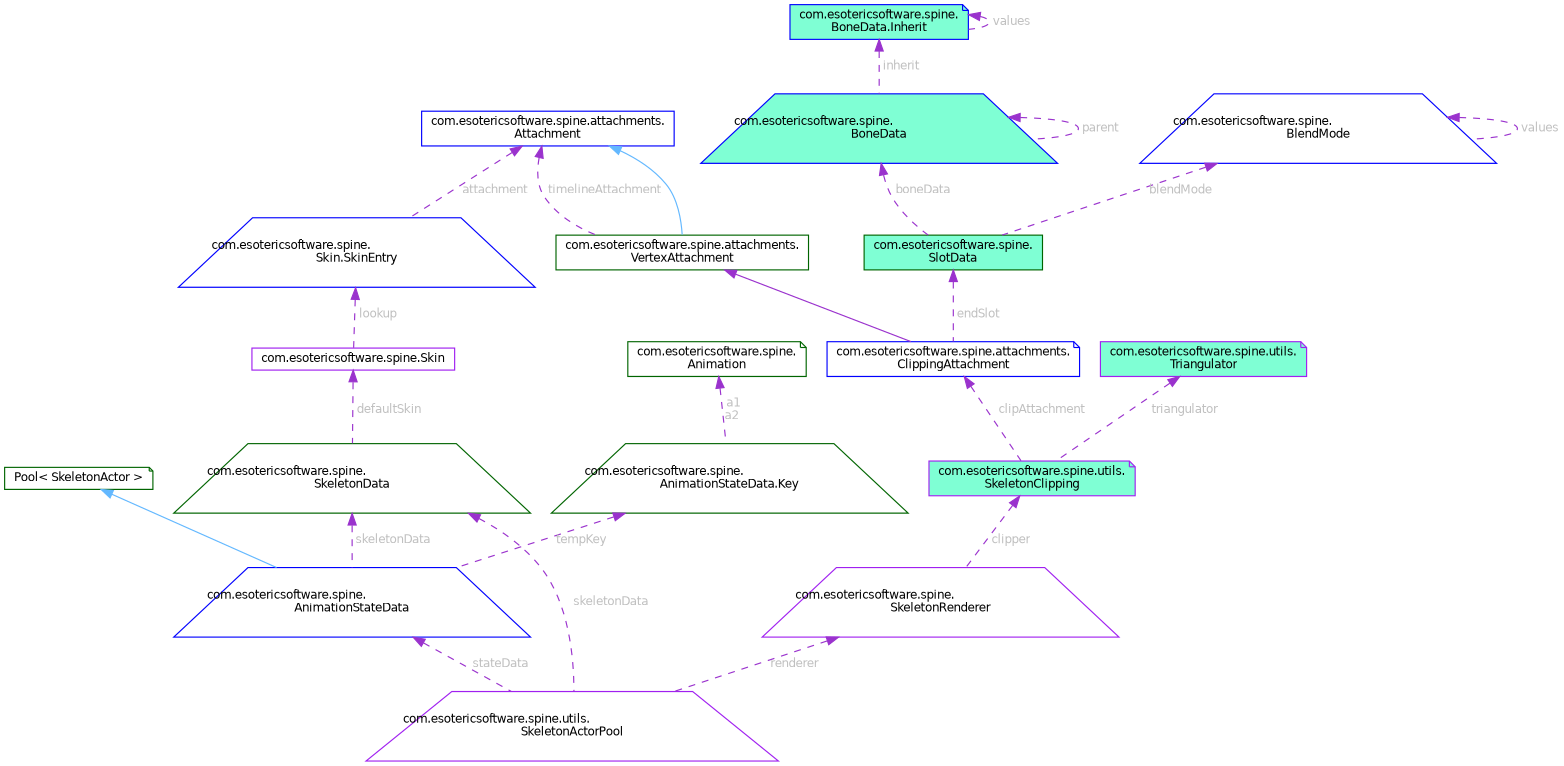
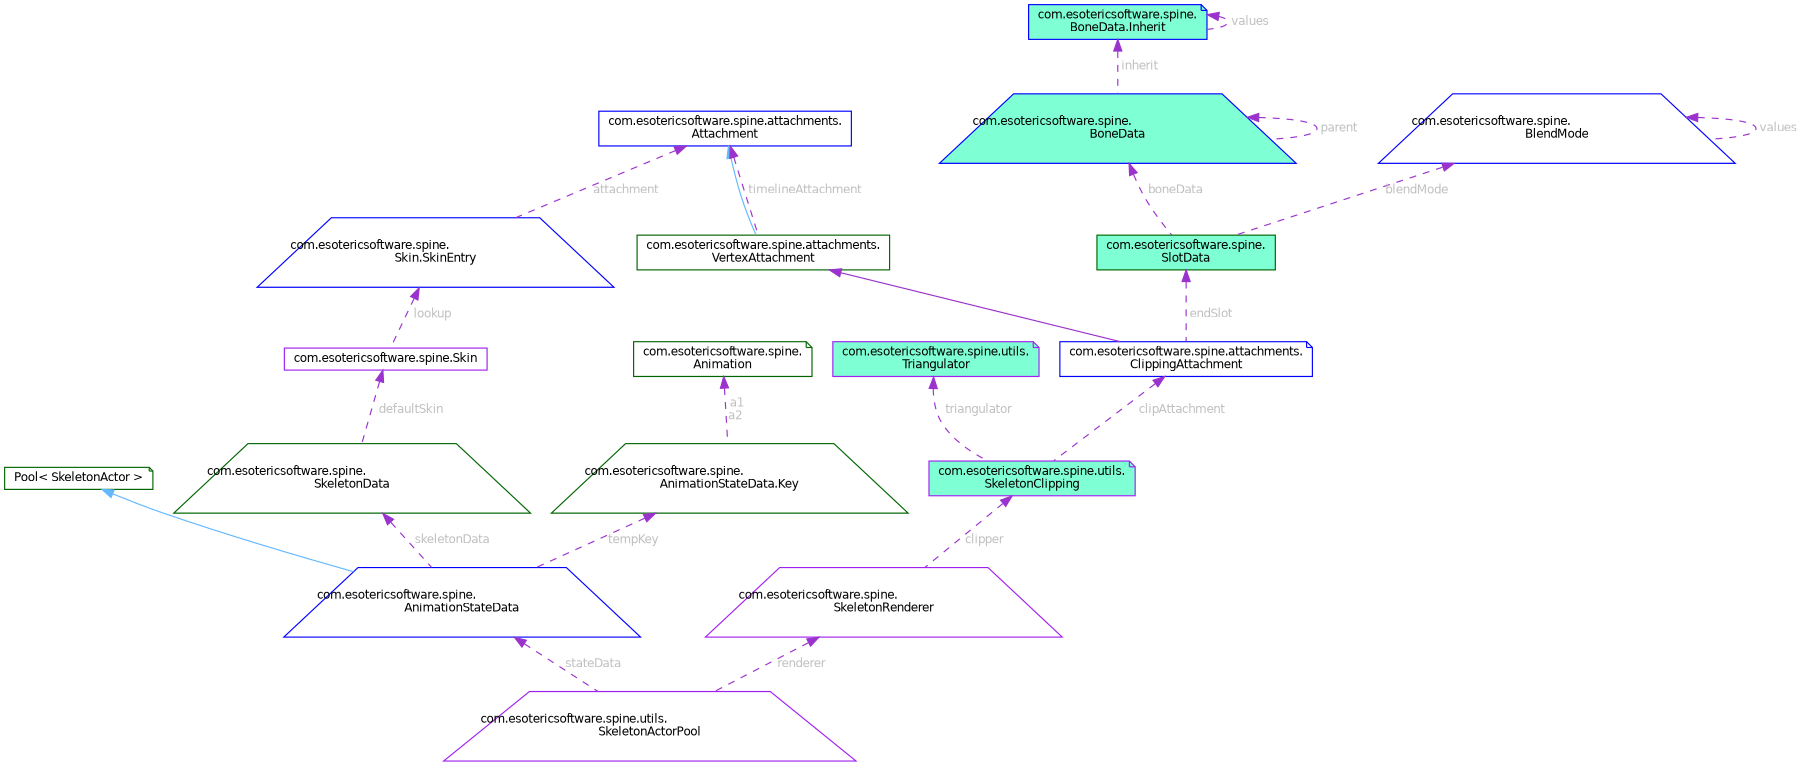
(554, 589) -> none
